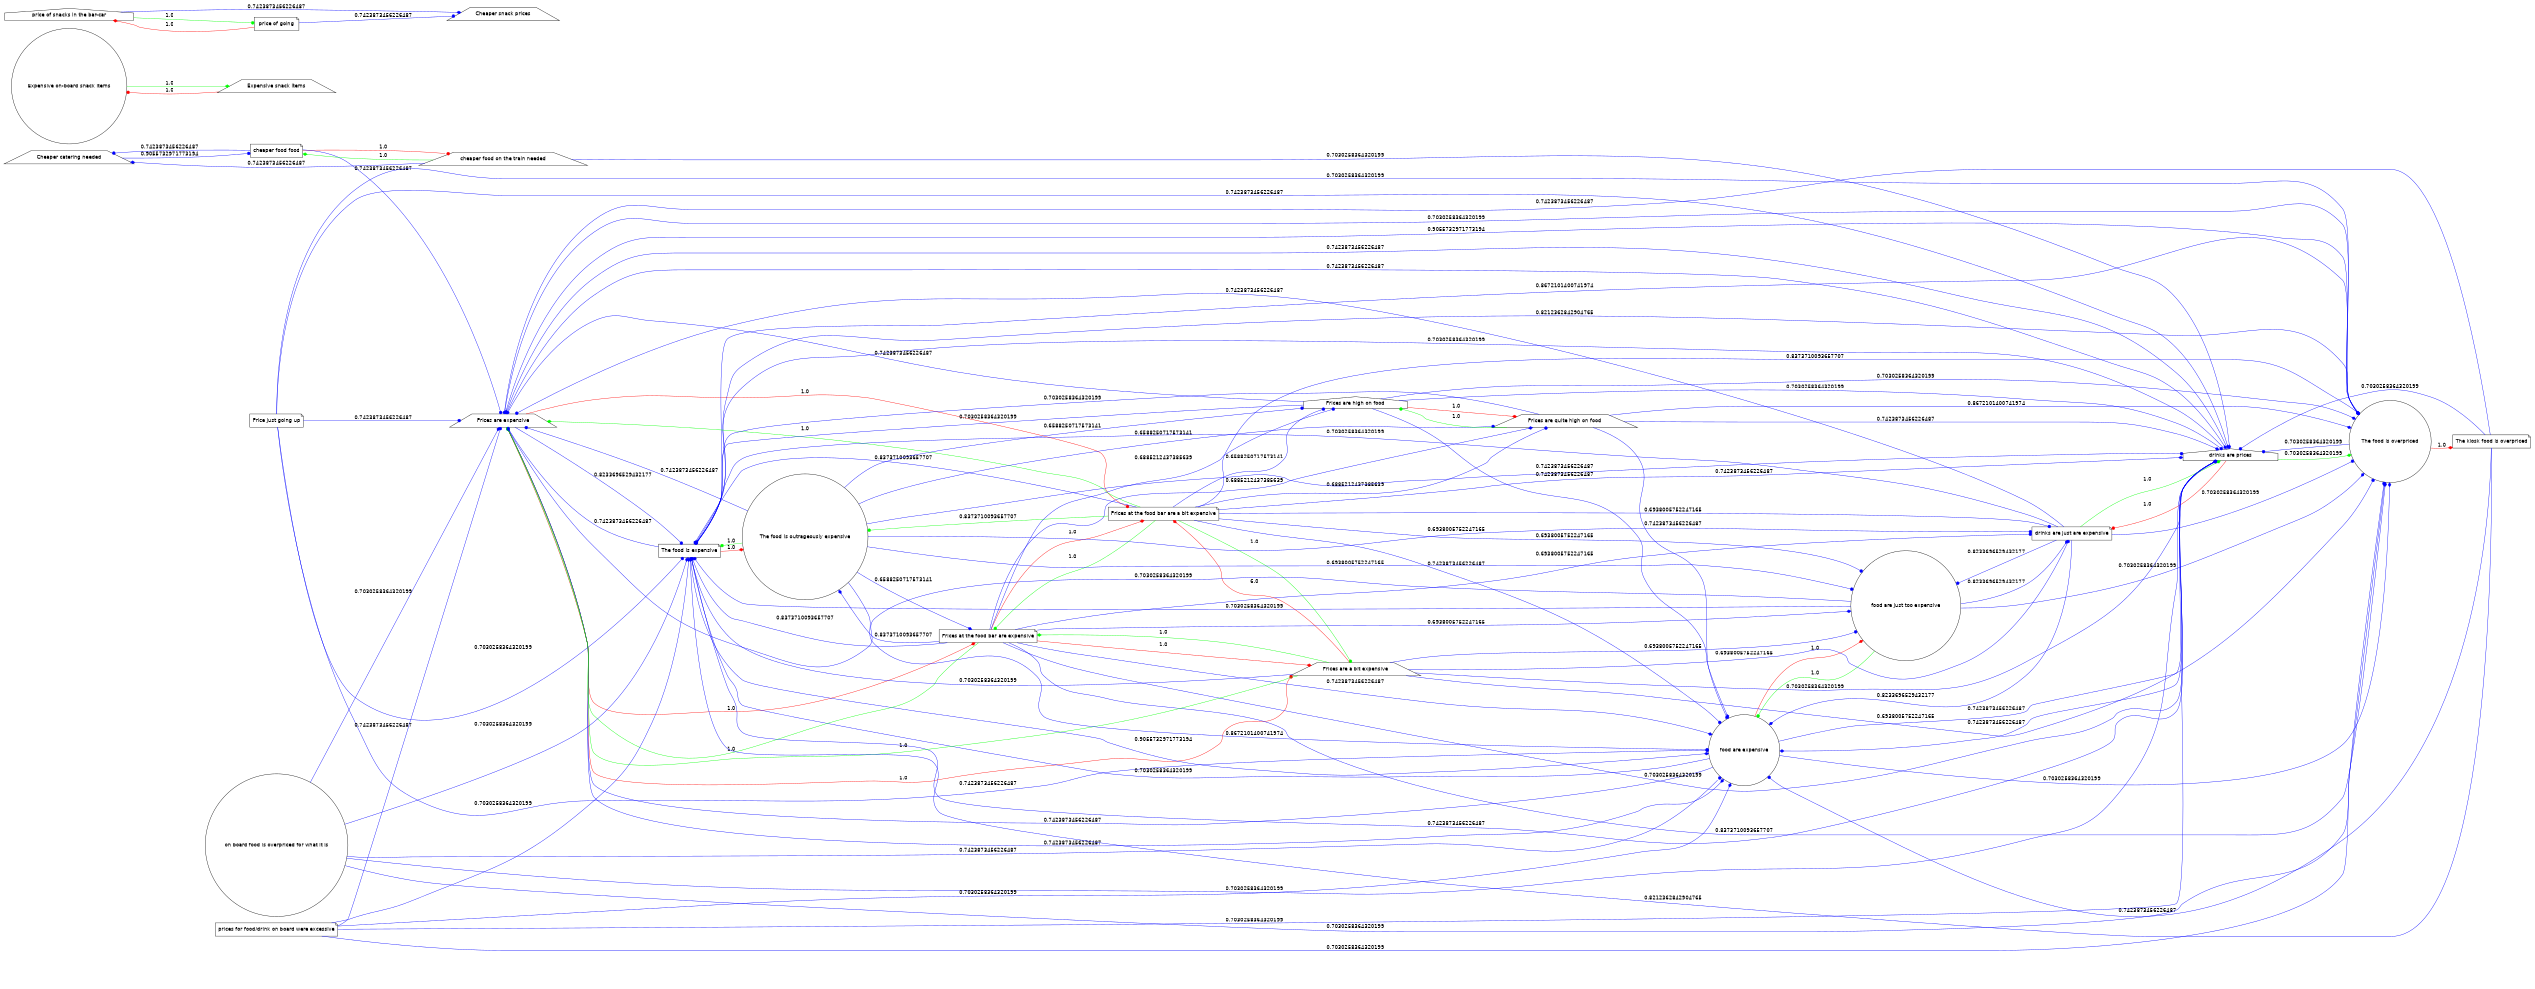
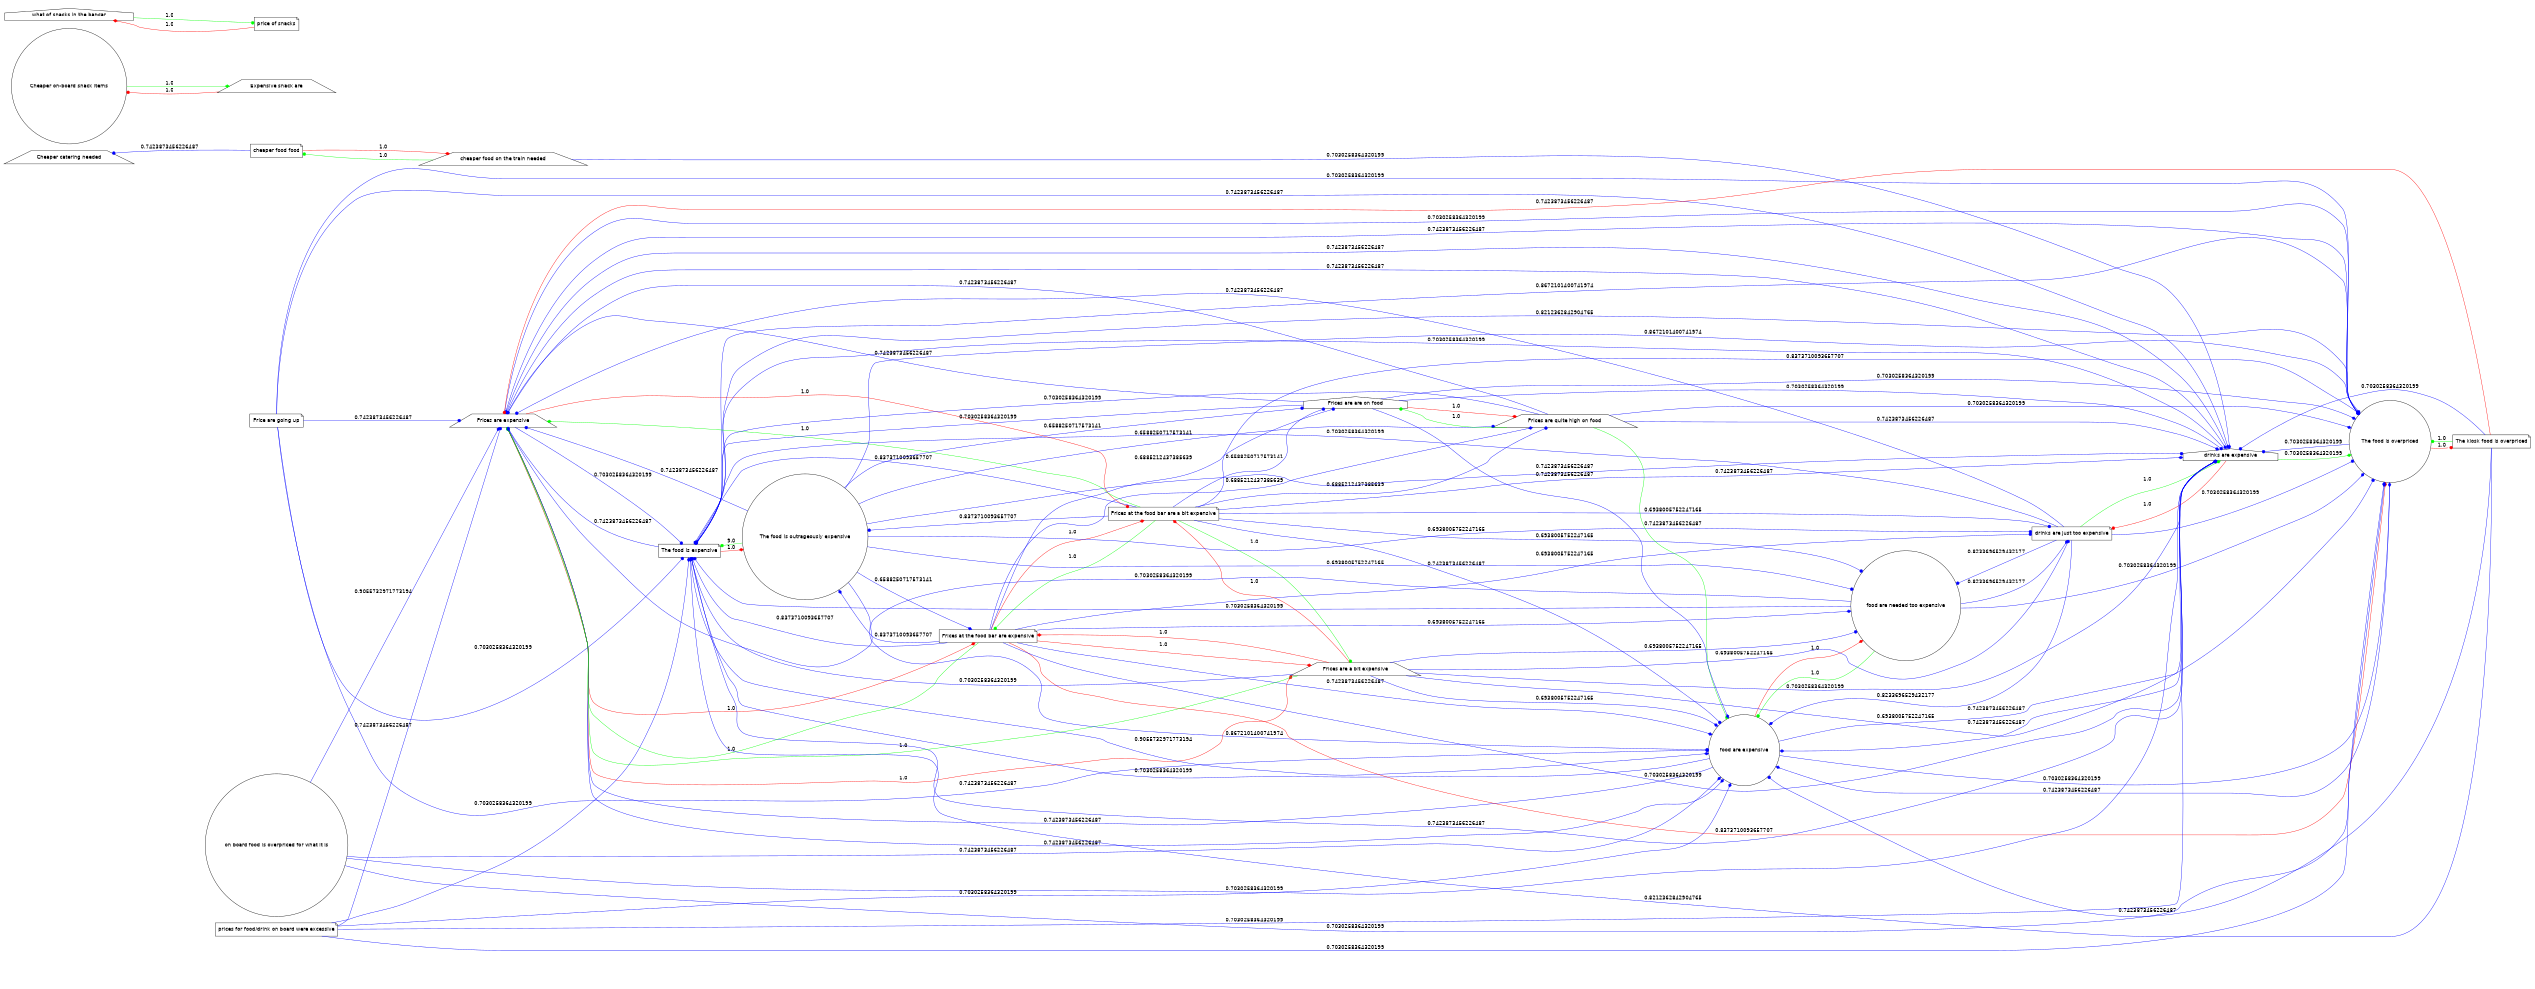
(503, 14) -> none
(69, 15) -> (69, 15)
(277, 24) -> (277, 24)
(69, 86) -> (69, 86)
(277, 86) -> (277, 86)
(374, 150) -> (374, 150)
(185, 157) -> none
(369, 159) -> (369, 159)
(280, 167) -> none
(1530, 209) -> (1530, 209)
(1456, 230) -> (1456, 230)
(431, 254) -> (1011, 288)
none -> (1563, 334)
(1355, 403) -> (1355, 403)
(1996, 404) -> (1996, 404)
(277, 421) -> (277, 421)
none -> (2443, 441)
(2439, 448) -> (2439, 448)
(2231, 455) -> (2231, 455)
(623, 475) -> (623, 475)
(989, 522) -> (989, 522)
(2072, 534) -> (2072, 534)
(731, 541) -> (731, 541)
(1680, 556) -> (1680, 556)
(1254, 582) -> (1254, 582)
(383, 592) -> (383, 592)
(1906, 606) -> (1906, 606)
(1186, 639) -> (1186, 639)
none -> (1542, 703)
(559, 744) -> none
(785, 784) -> (785, 784)
none -> (2212, 793)
(1818, 835) -> (1818, 835)
(1042, 853) -> (1042, 853)
(1536, 950) -> (1536, 950)
